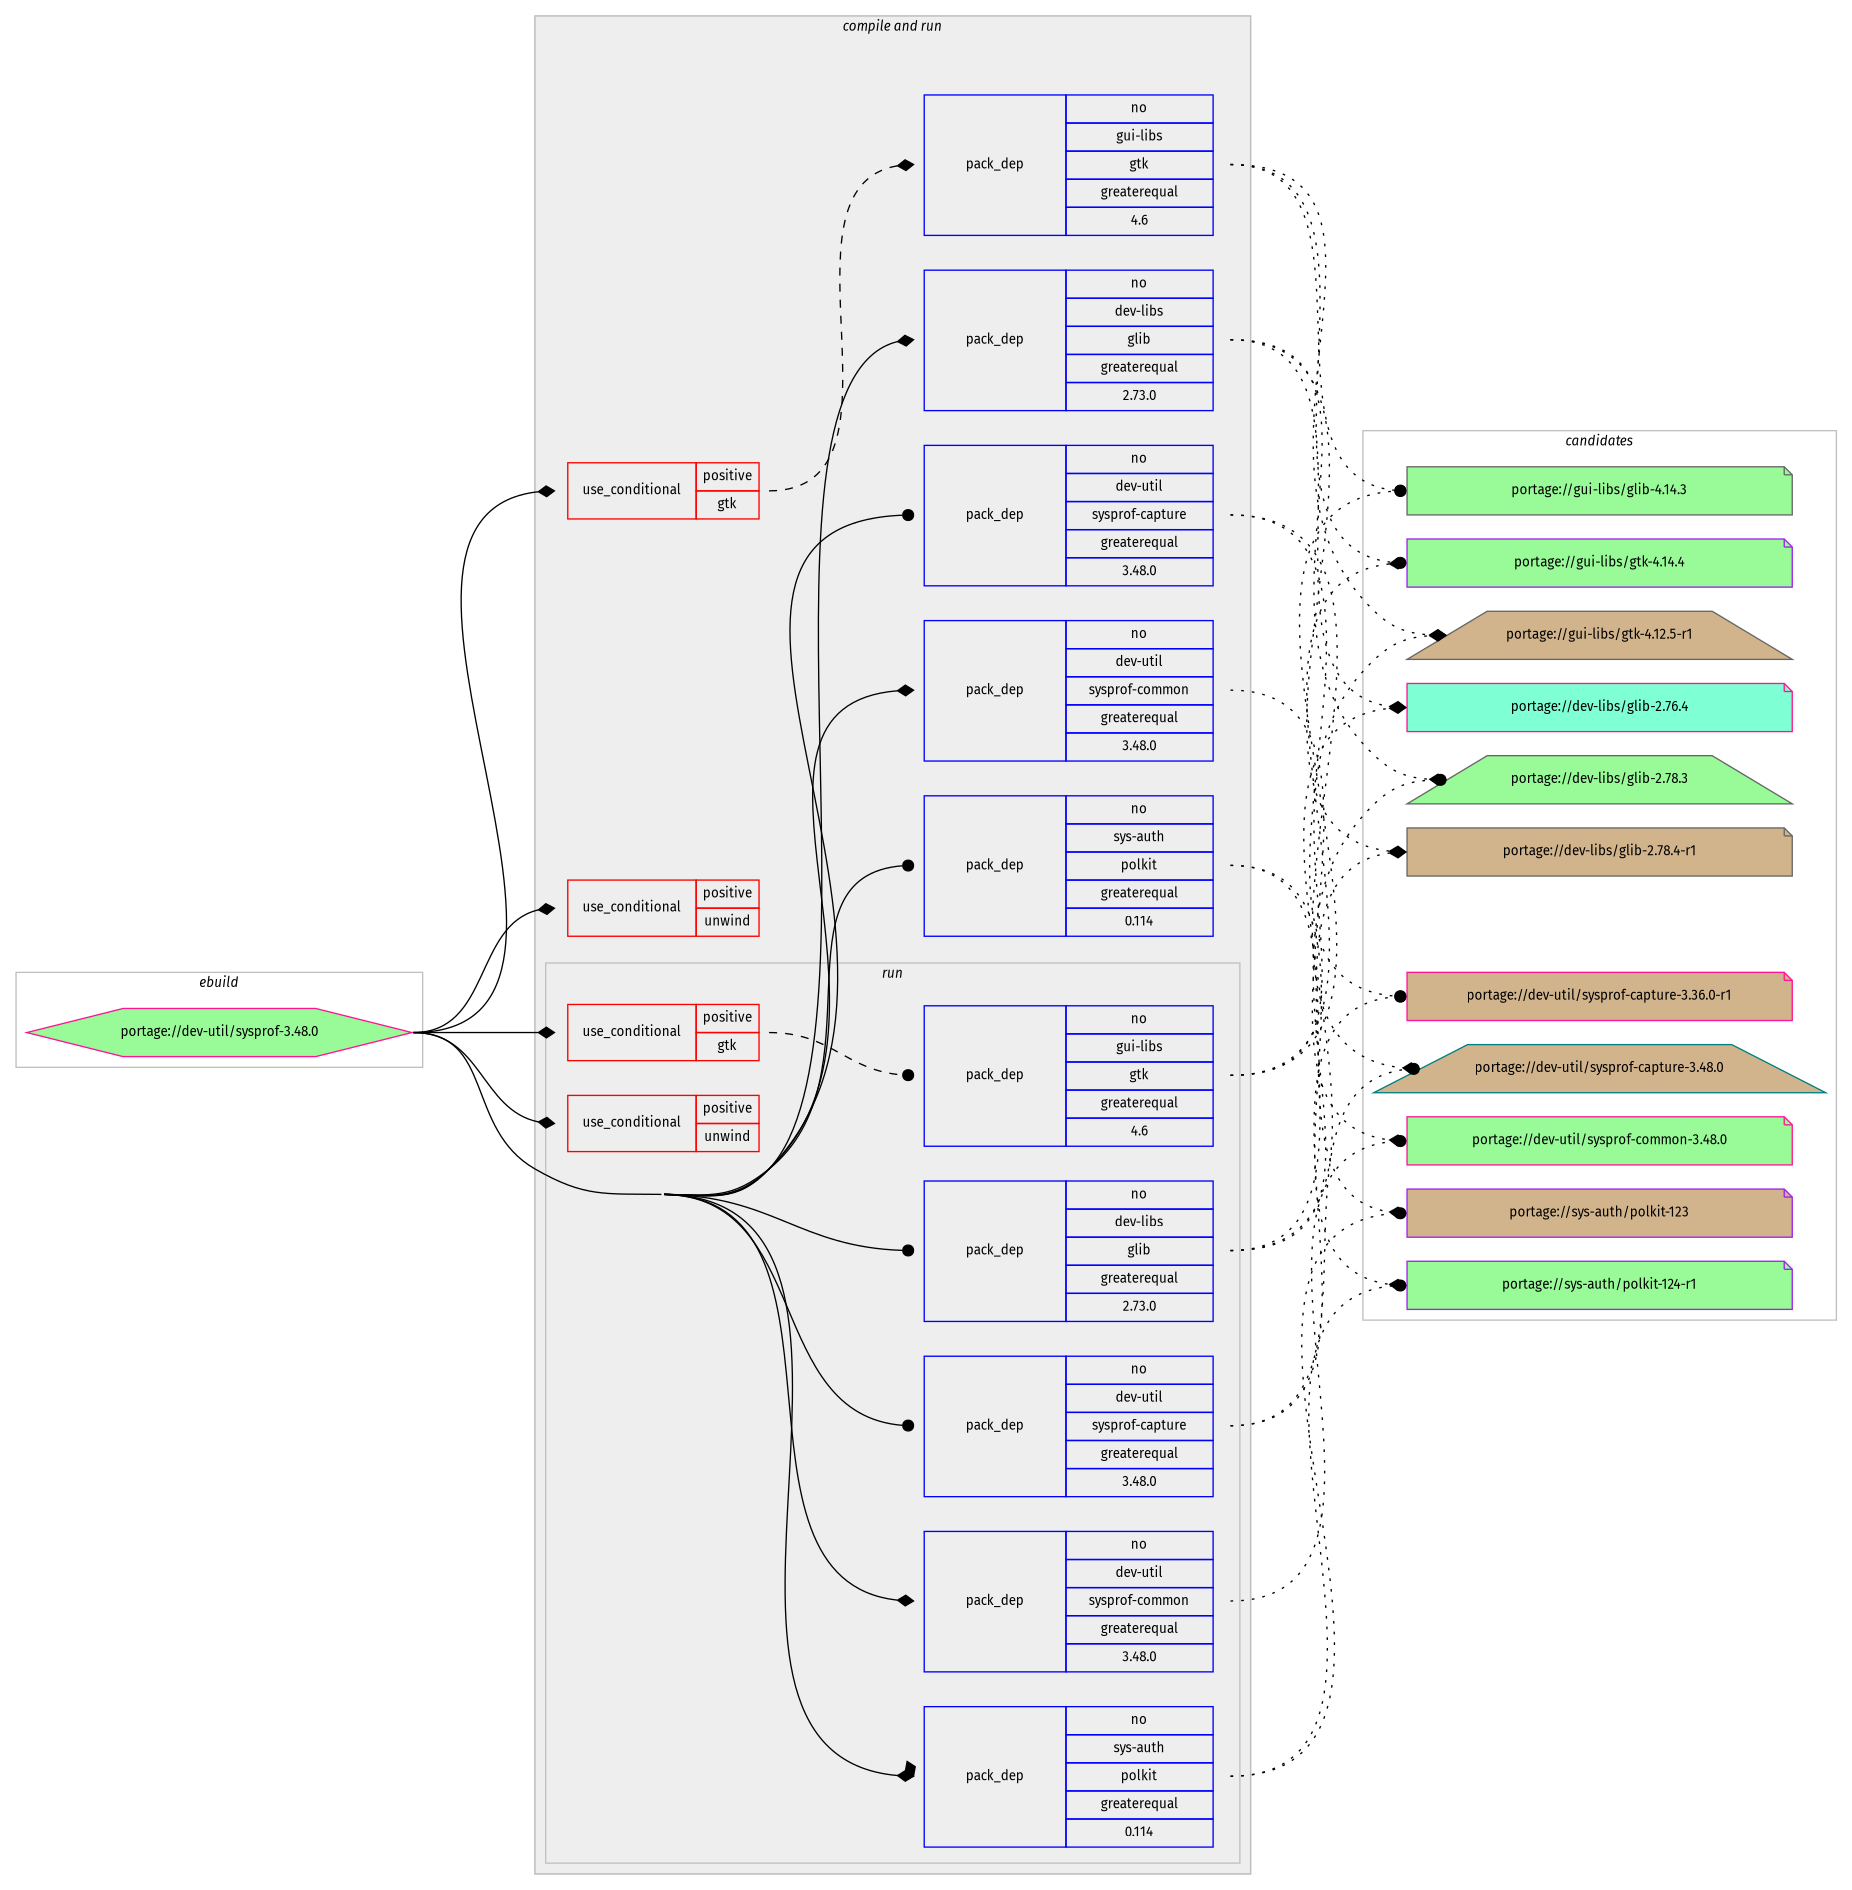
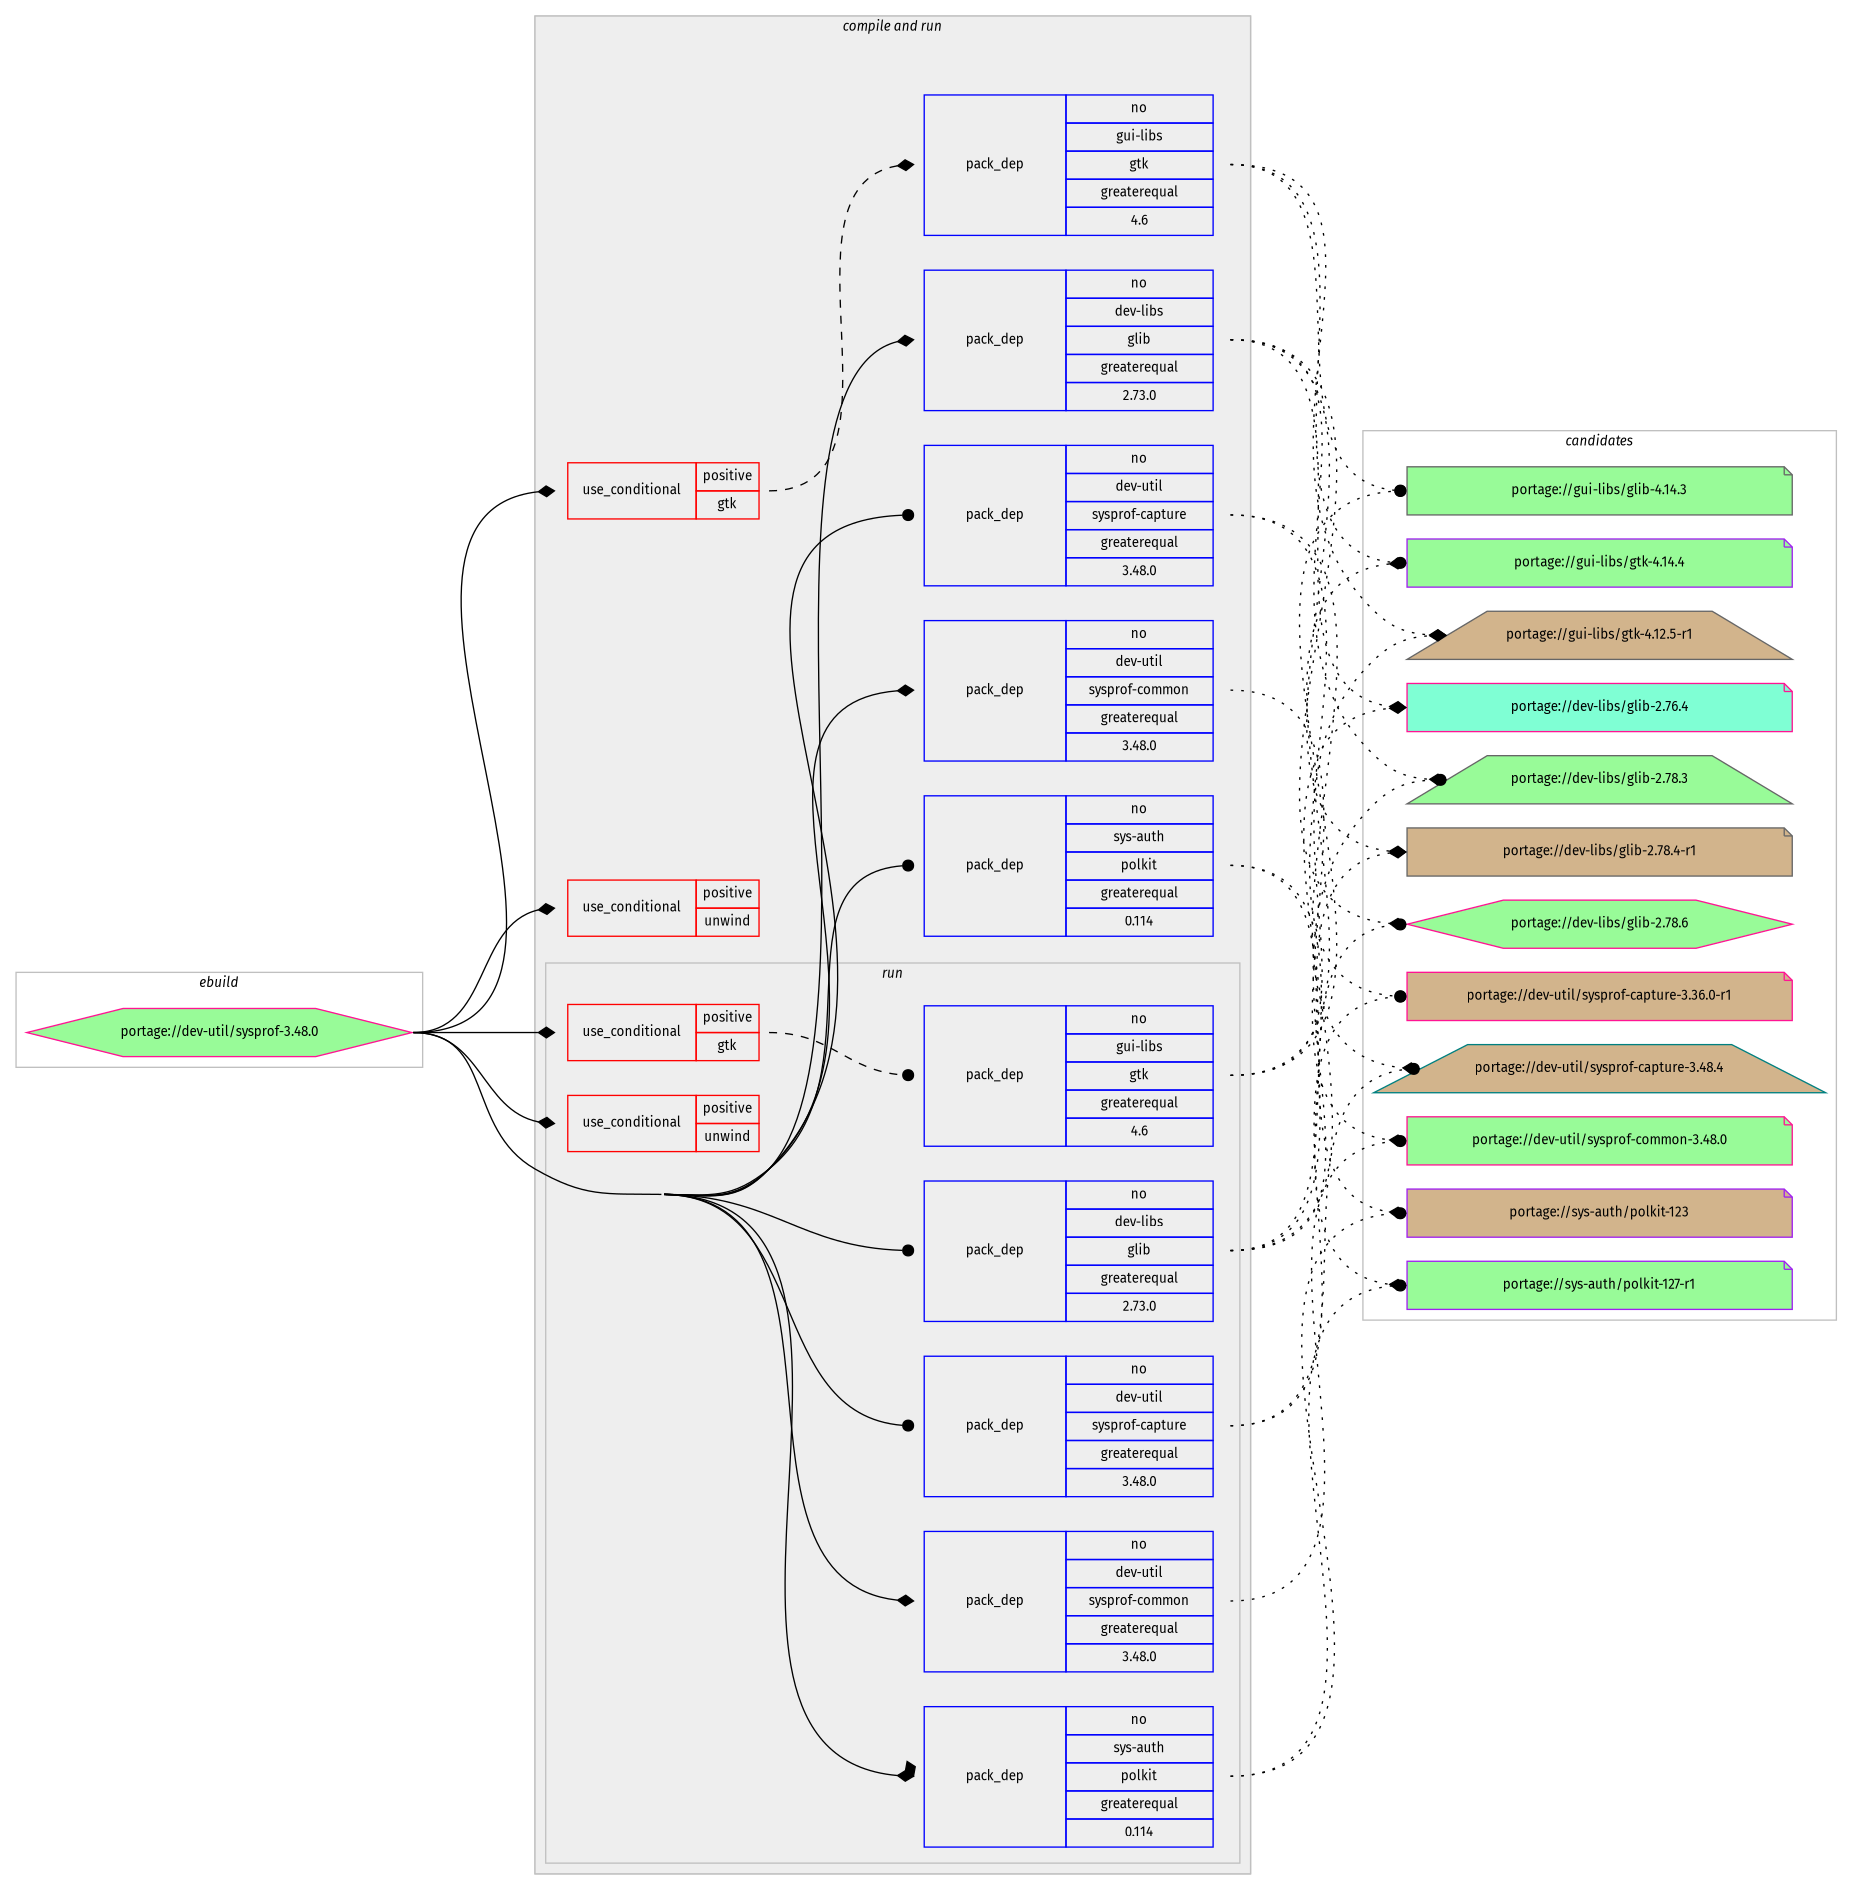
none -> (1600, 924)
(1600, 1069) -> (1600, 1069)
(1600, 1285) -> (1600, 1285)
